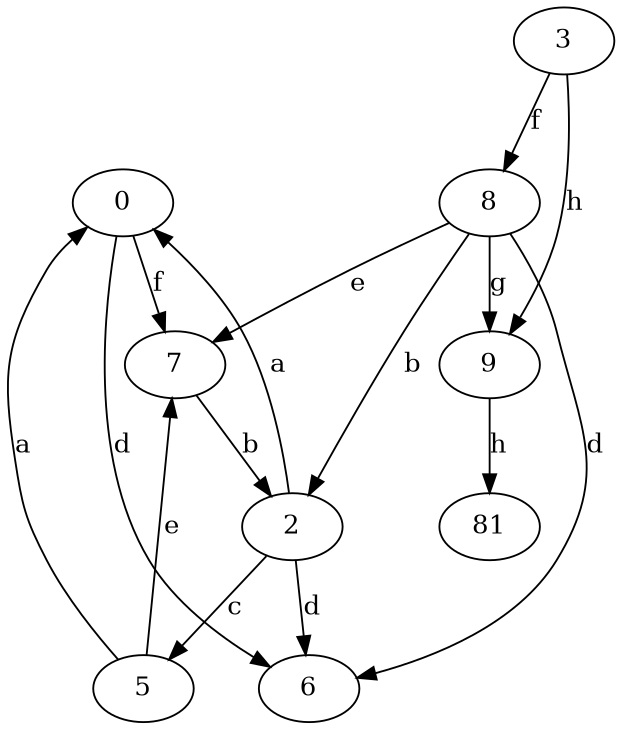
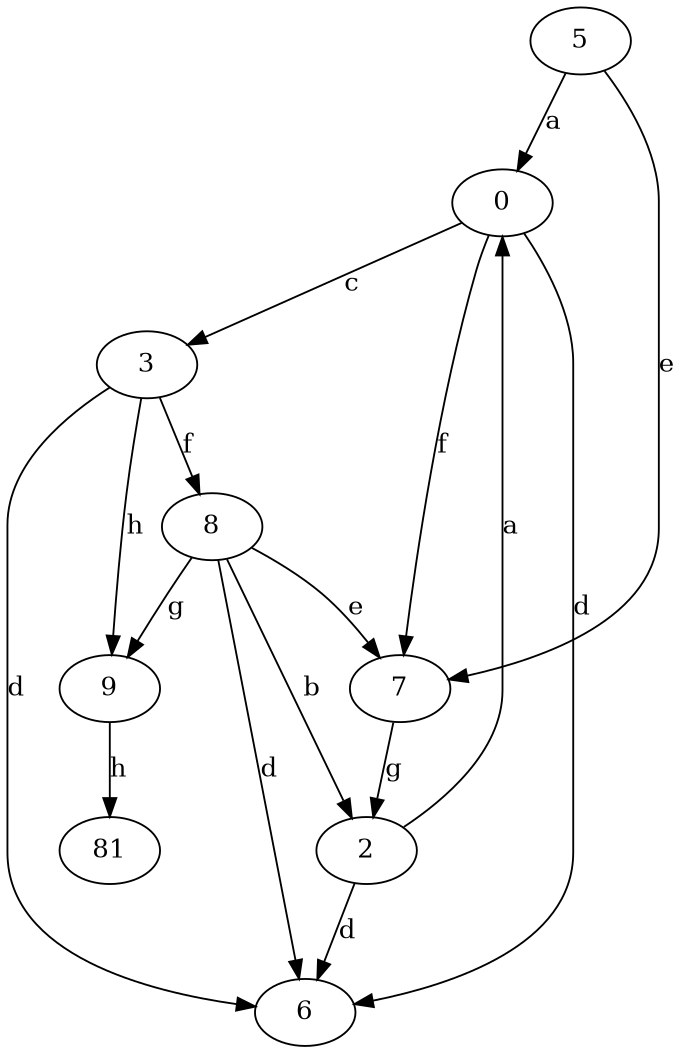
none -> (333, 280)
(251, 446) -> (395, 770)
(224, 601) -> none
none -> (7, 749)
